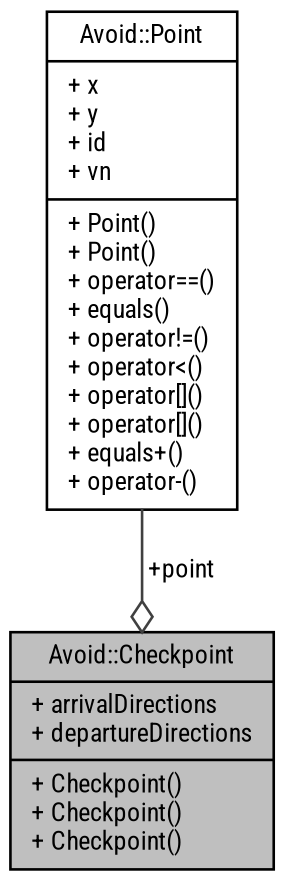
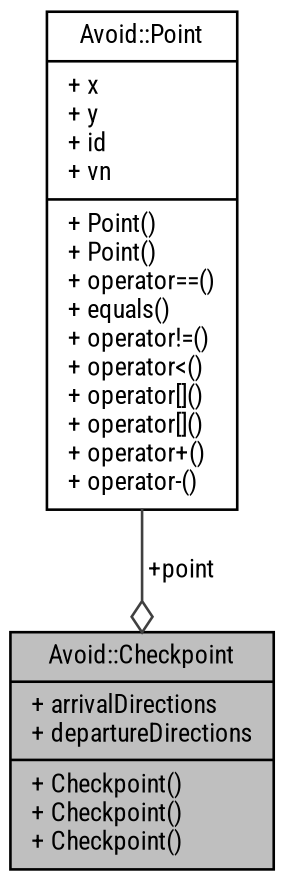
(126, 454) -> (137, 454)
